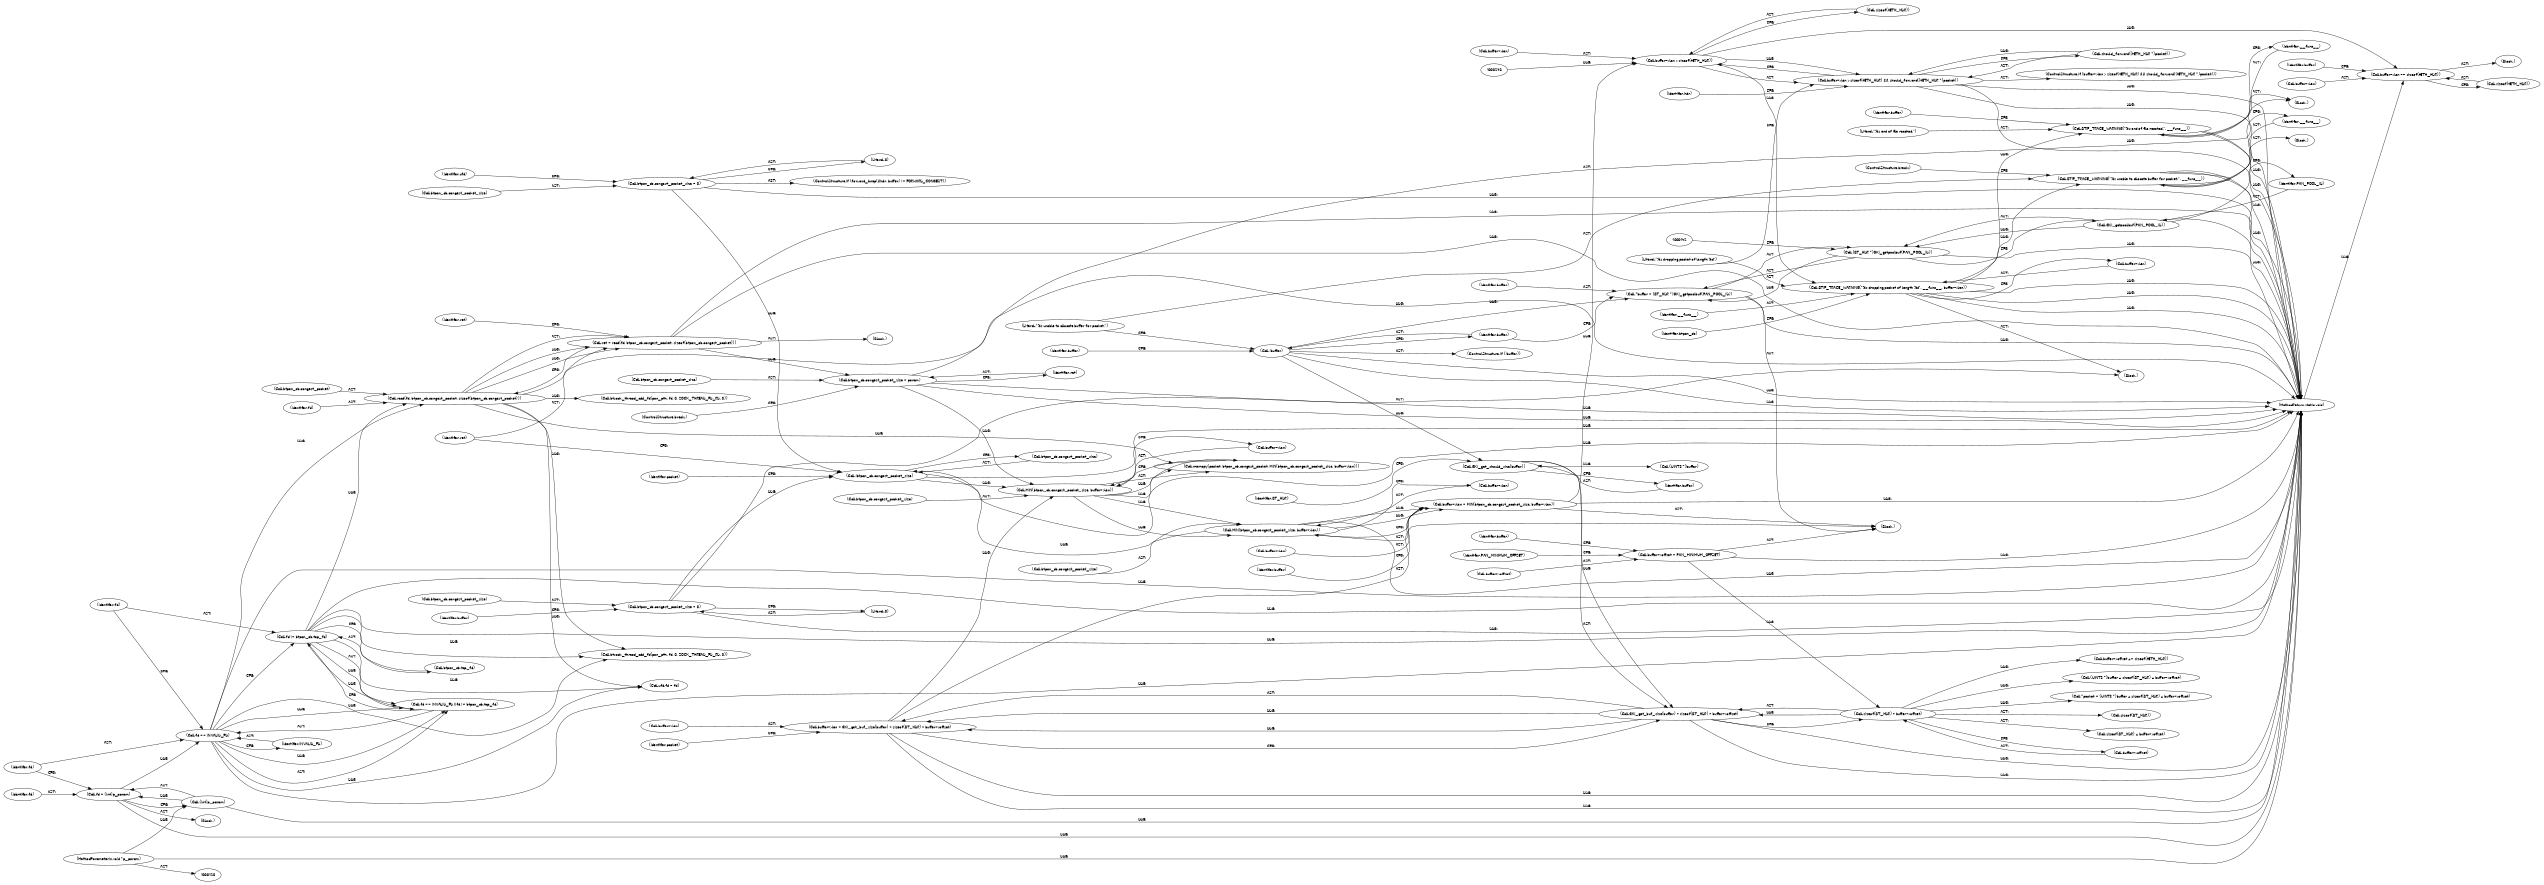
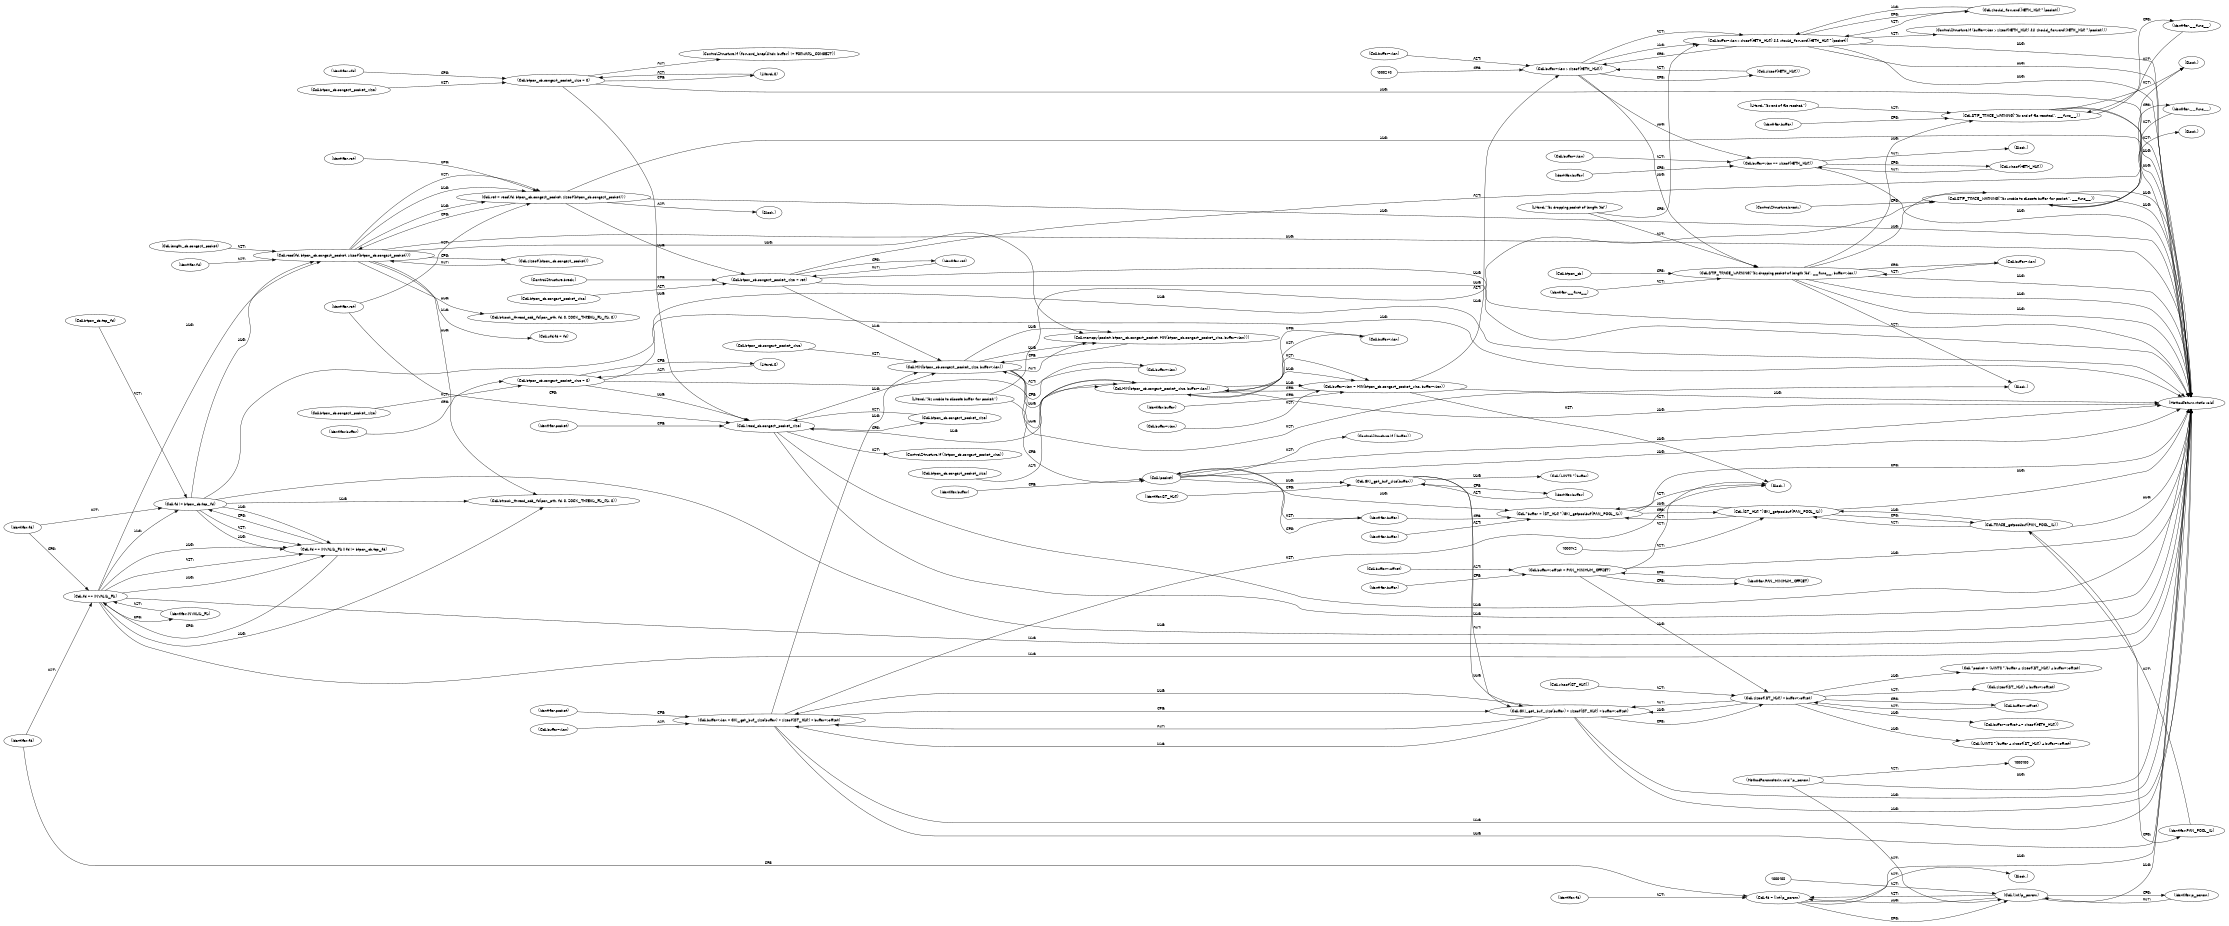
(1588, 63) -> (1478, 68)
(1679, 94) -> none
(2131, 225) -> (2021, 525)
(2353, 242) -> (2063, 216)
(1771, 243) -> (1661, 545)
(1771, 254) -> (1661, 510)
none -> (554, 261)
(1679, 334) -> (1570, 274)
(2005, 340) -> (1895, 465)
(1272, 351) -> (1162, 478)
(880, 380) -> (769, 280)
(302, 389) -> (190, 246)
none -> (955, 455)
(1494, 467) -> (1384, 481)
(880, 476) -> (769, 426)
none -> (1666, 584)
(361, 645) -> none
(251, 676) -> (138, 531)
(471, 693) -> none
(2017, 715) -> (1665, 691)
(302, 726) -> (190, 626)
(159, 768) -> none
(426, 772) -> none
(165, 820) -> (1895, 858)
(208, 875) -> (2021, 762)
none -> (1778, 879)
none -> (2192, 895)
